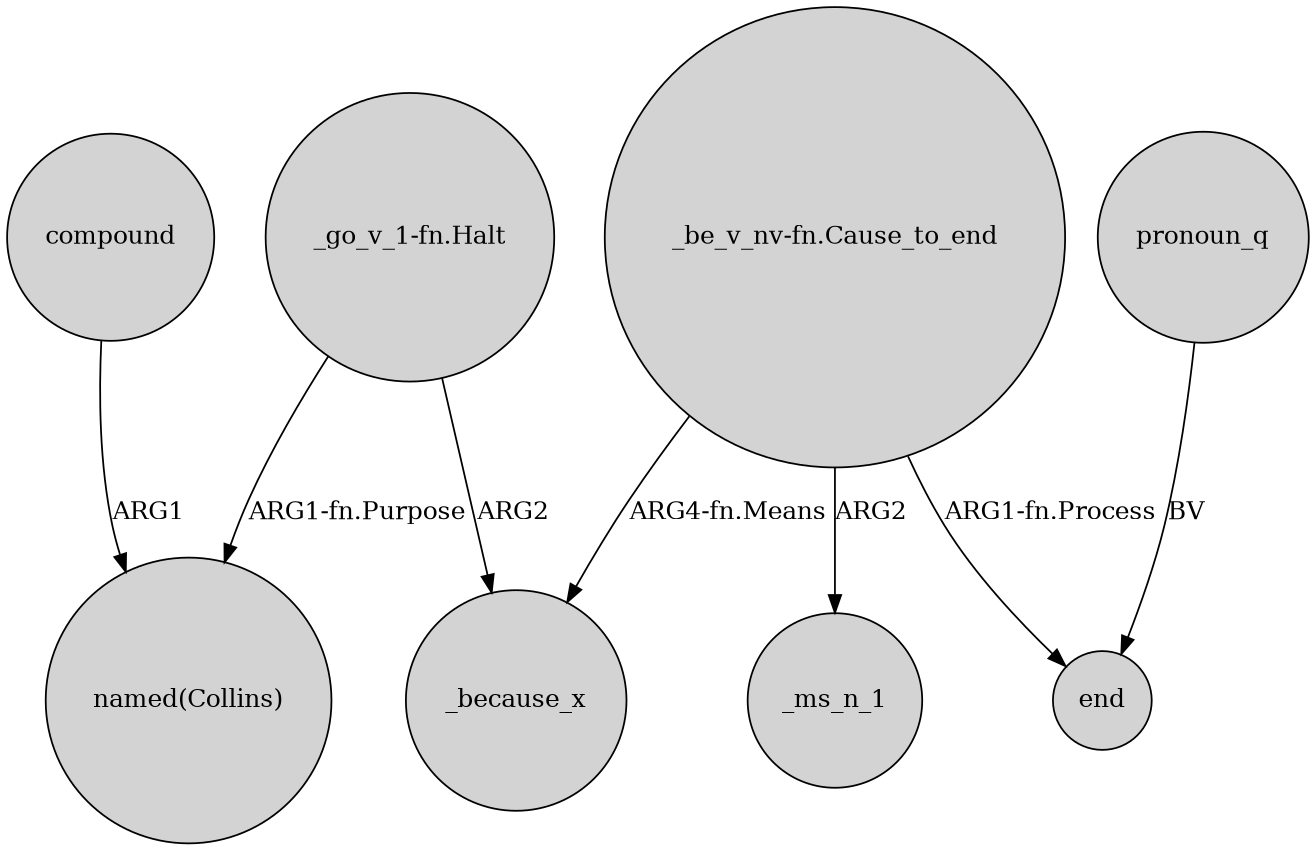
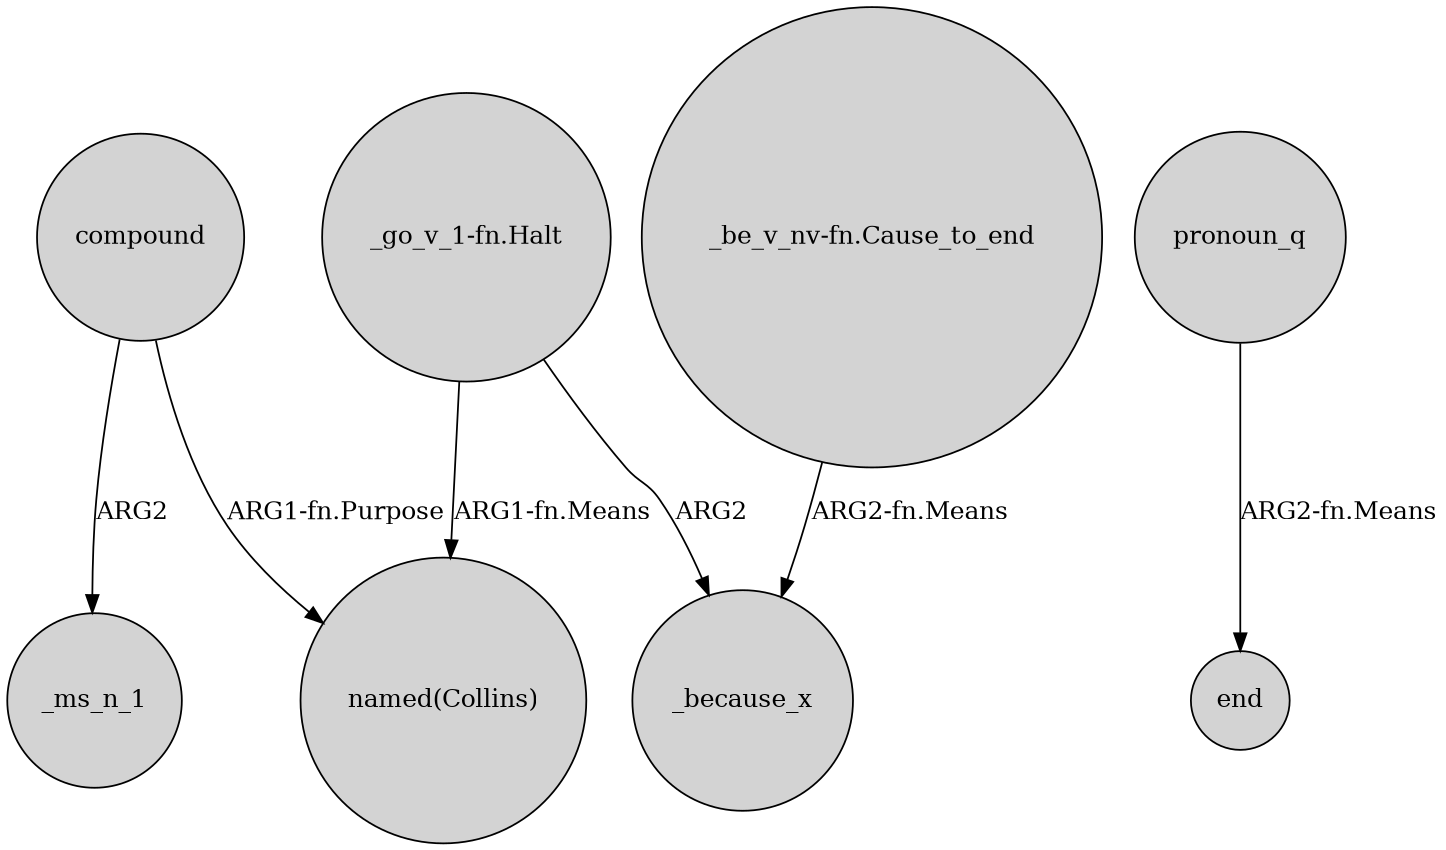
(149, 513) -> (336, 513)
(358, 513) -> (553, 513)
(729, 513) -> (911, 513)
(1186, 513) -> (1339, 513)
(835, 531) -> (100, 466)
(970, 562) -> none
